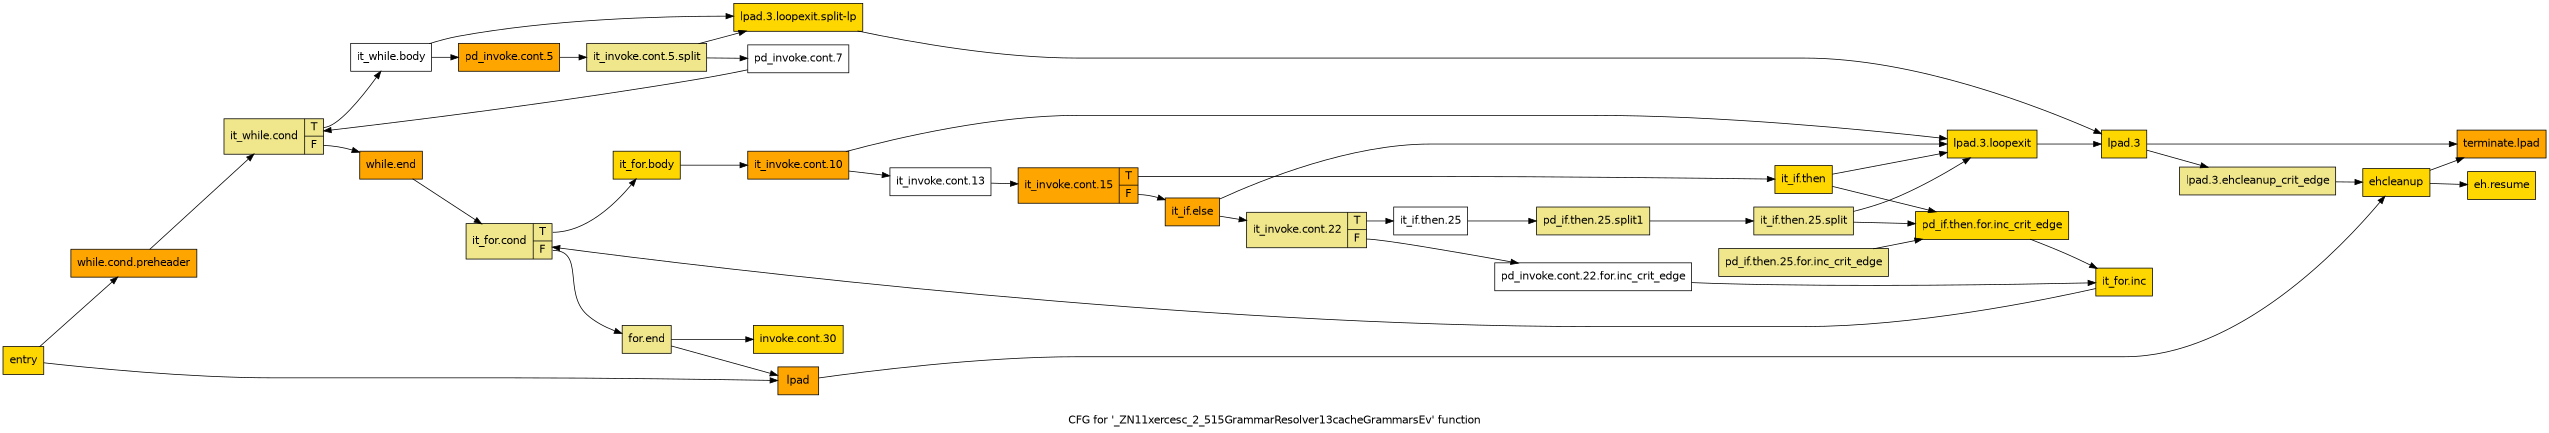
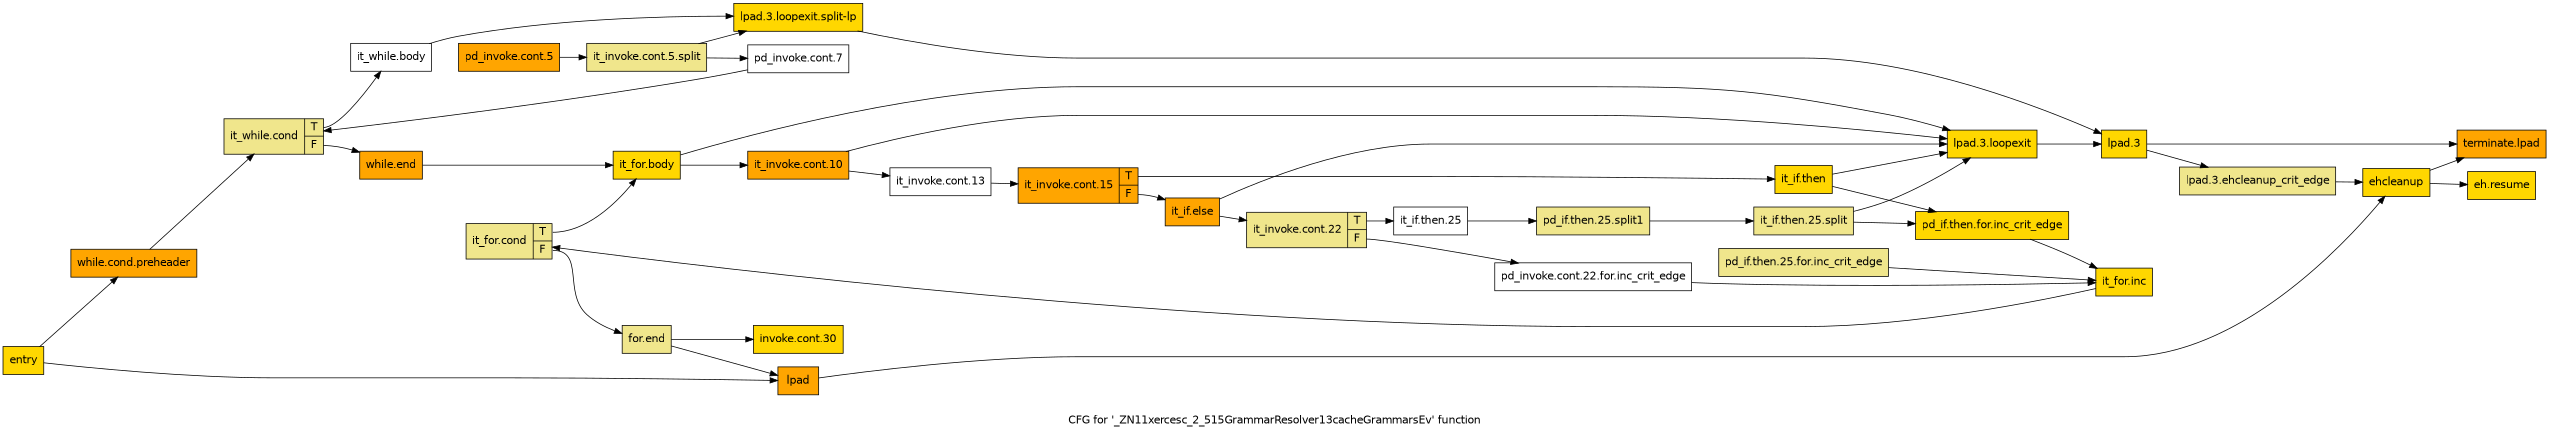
(441, 57) -> none
none -> (1310, 87)
(444, 199) -> (514, 165)
(1894, 245) -> (1988, 274)
